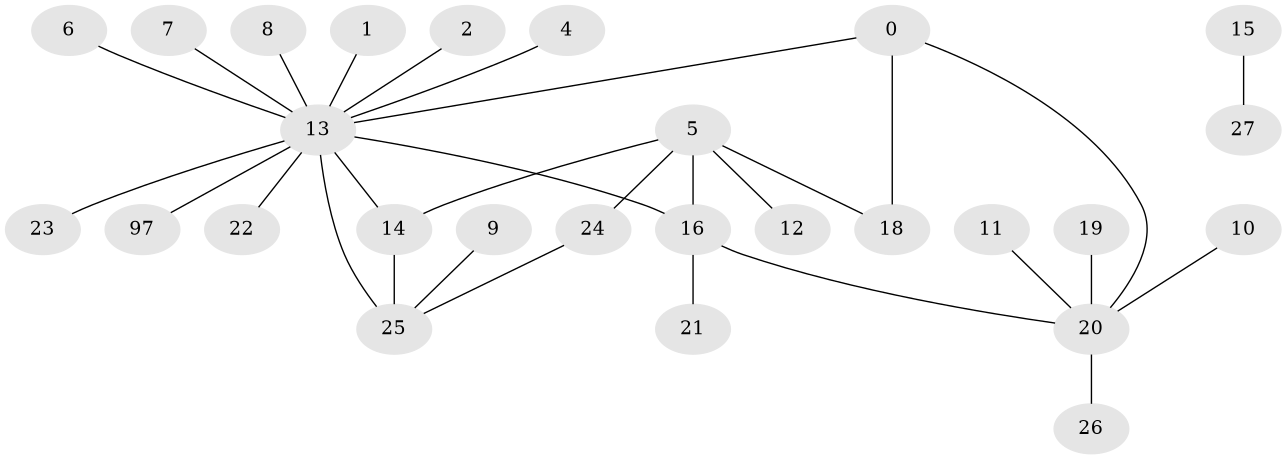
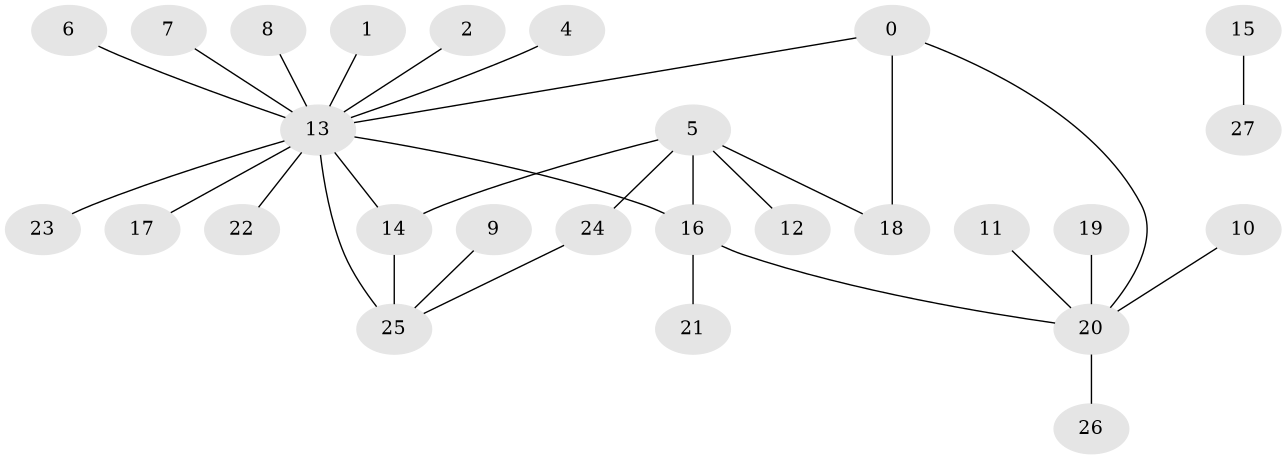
(142, 230) -> (142, 230)
